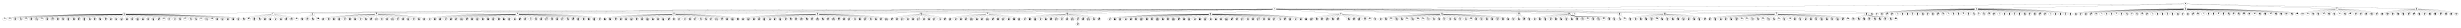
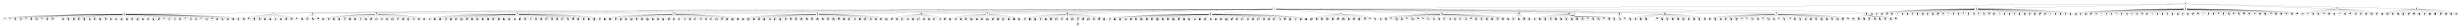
(58, 19) -> none
none -> (1104, 19)
none -> (1343, 19)
(1651, 19) -> none
